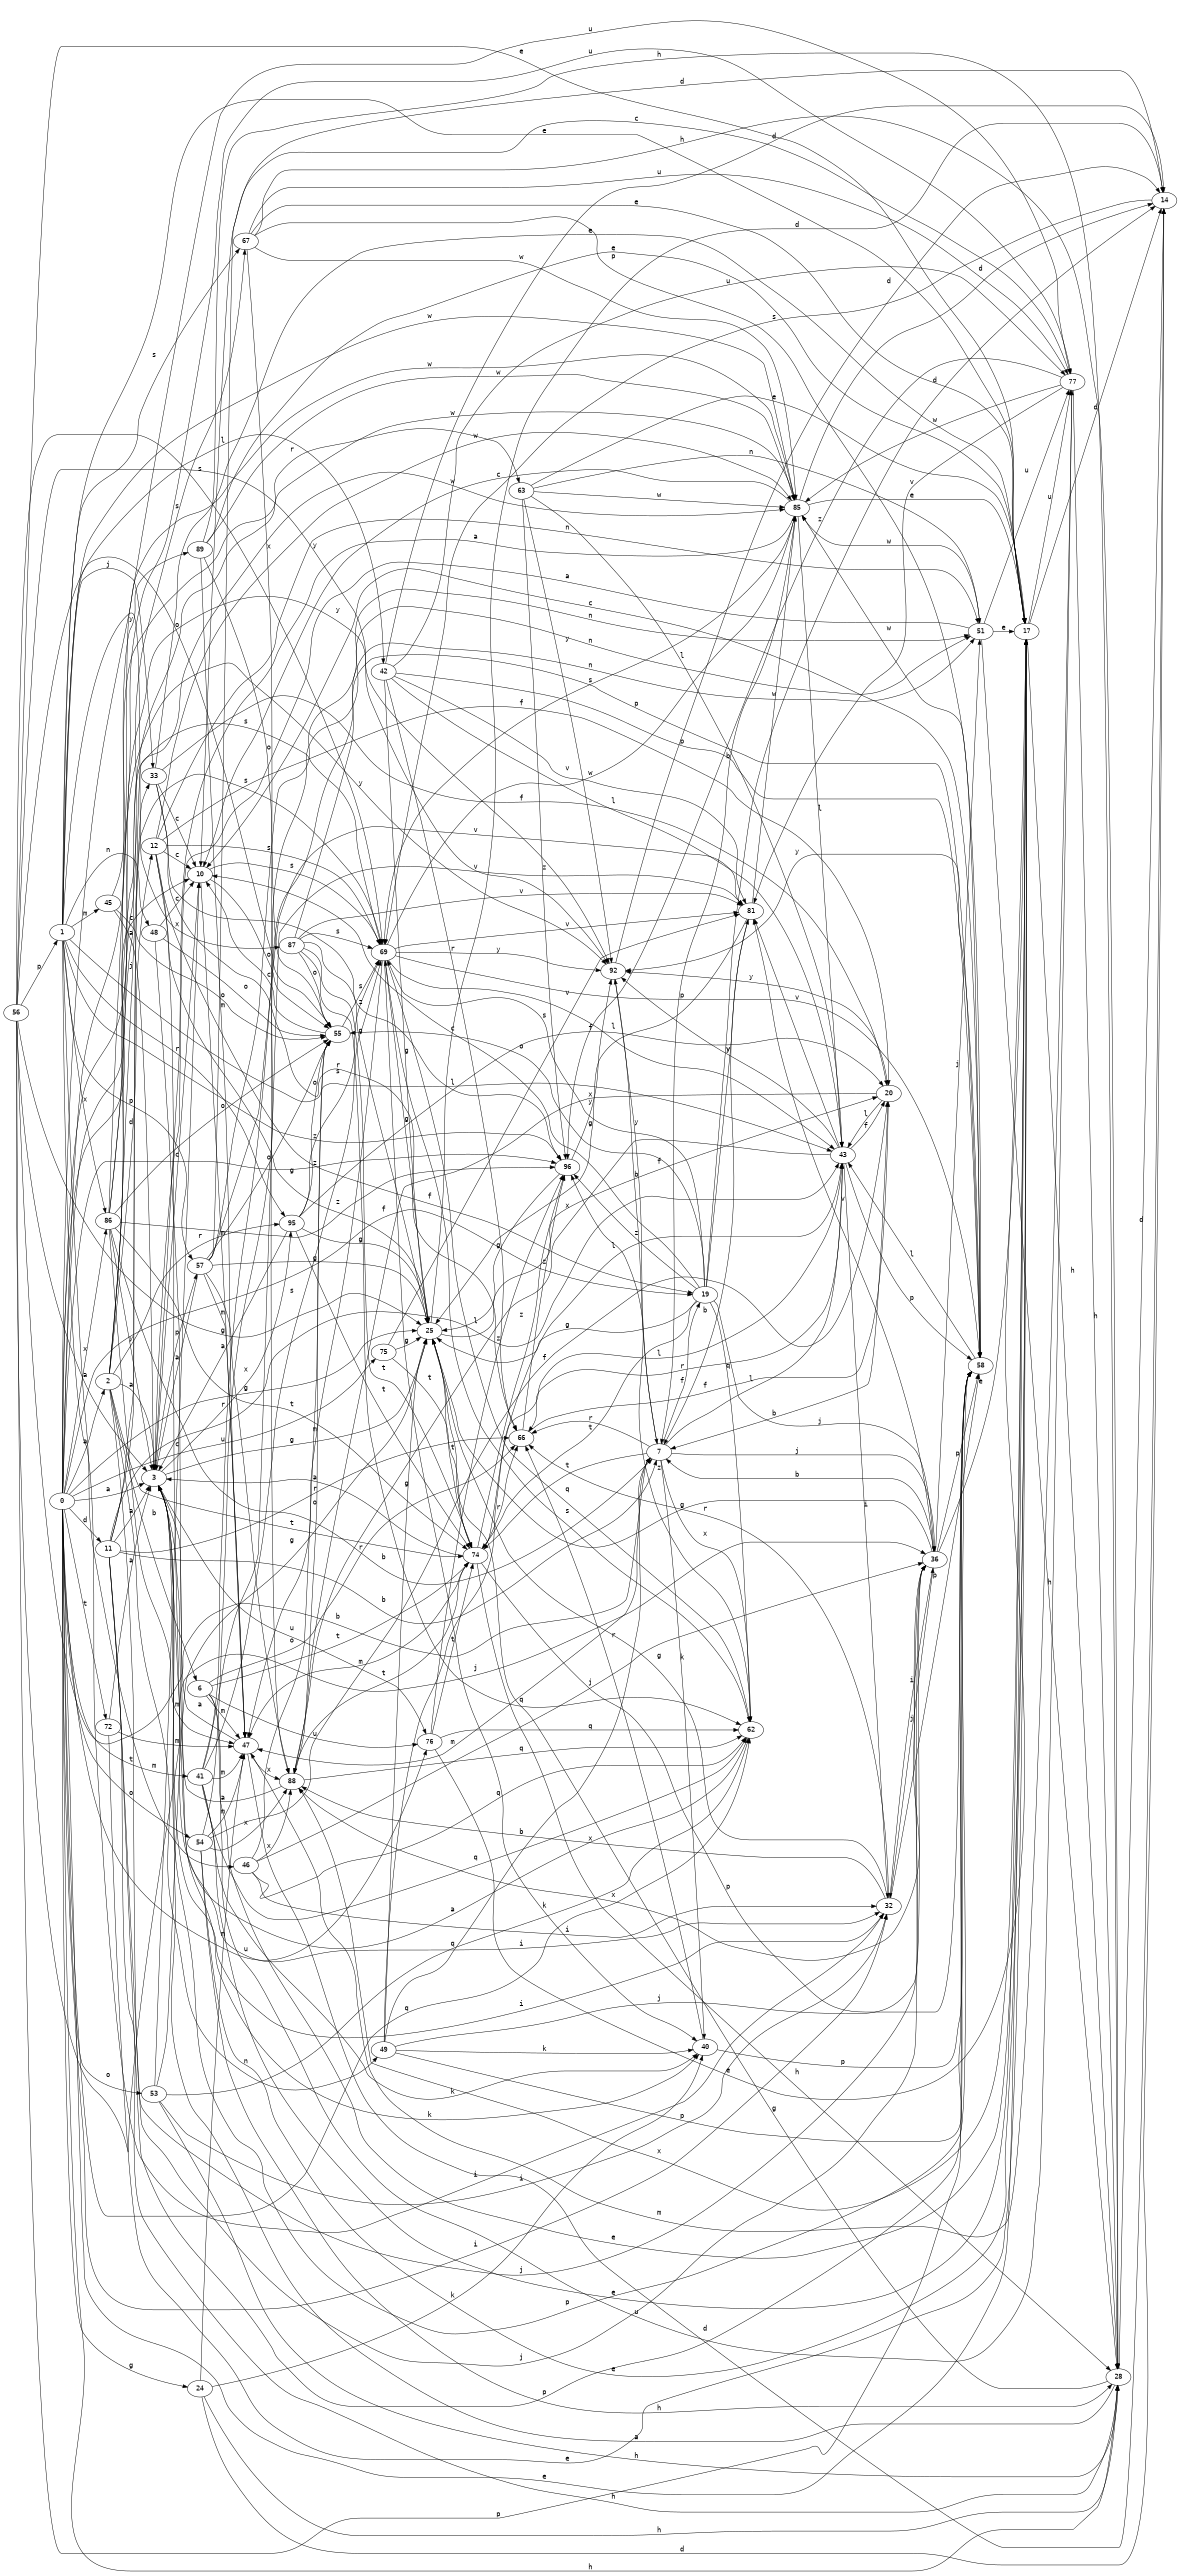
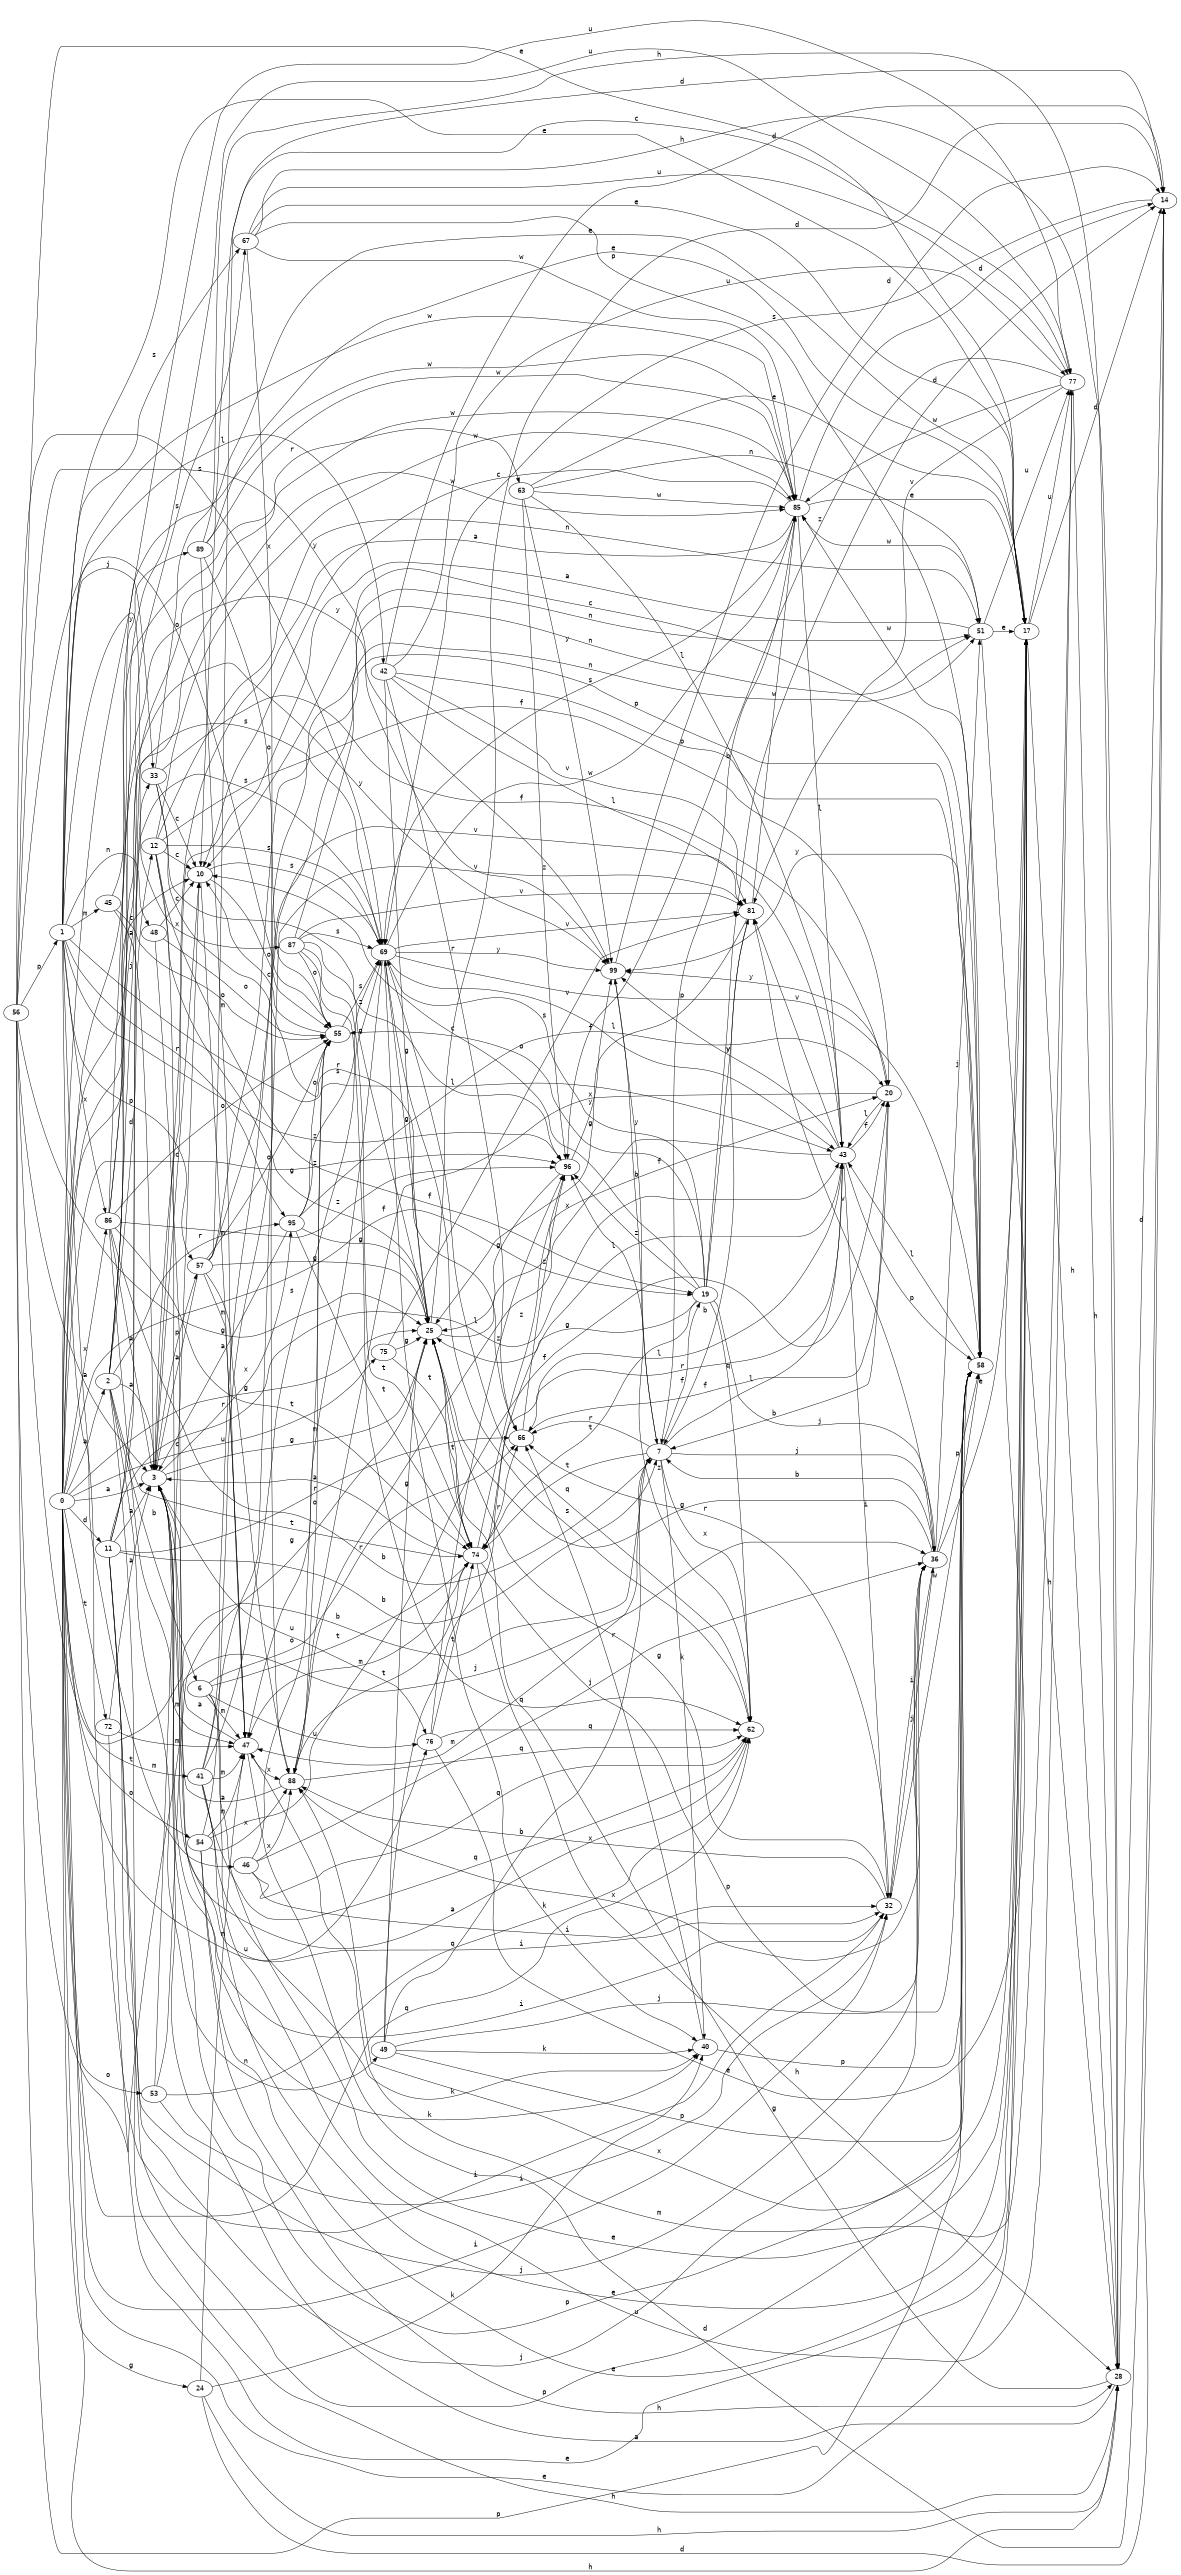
(613, 971) -> (613, 971)
(131, 1339) -> (131, 1339)
(935, 1576) -> (935, 1576)
(584, 2453) -> none
